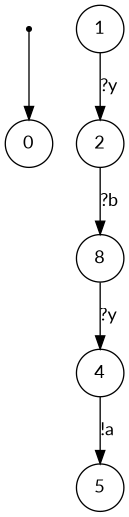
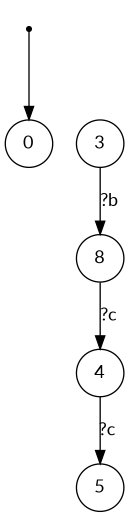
(100, 29) -> none
(100, 144) -> (100, 144)
(109, 316) -> (109, 316)
(107, 430) -> (107, 430)
